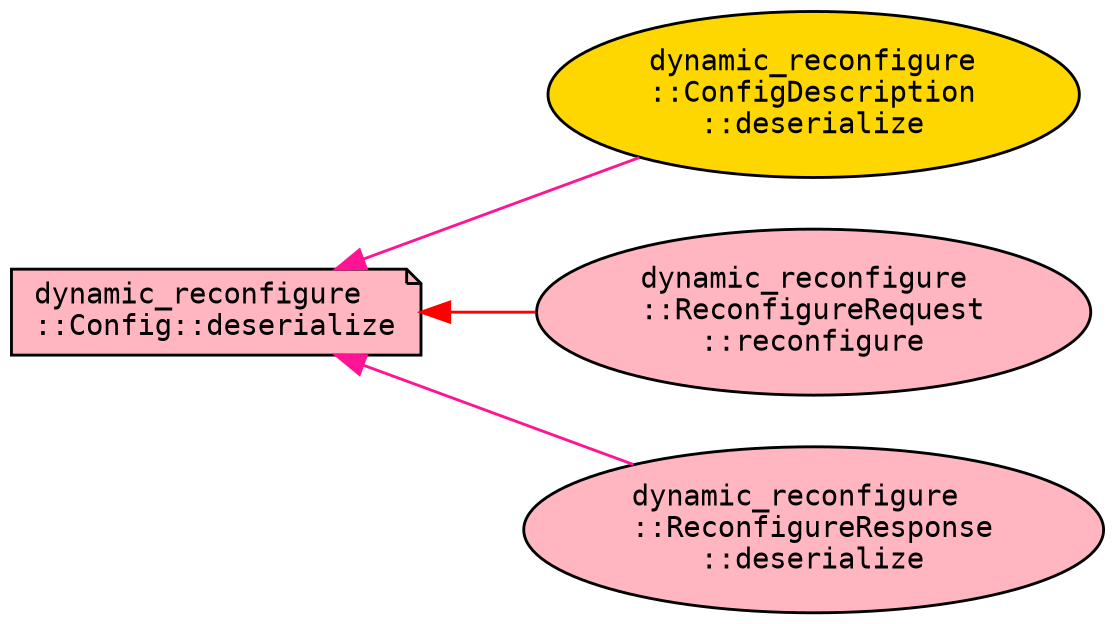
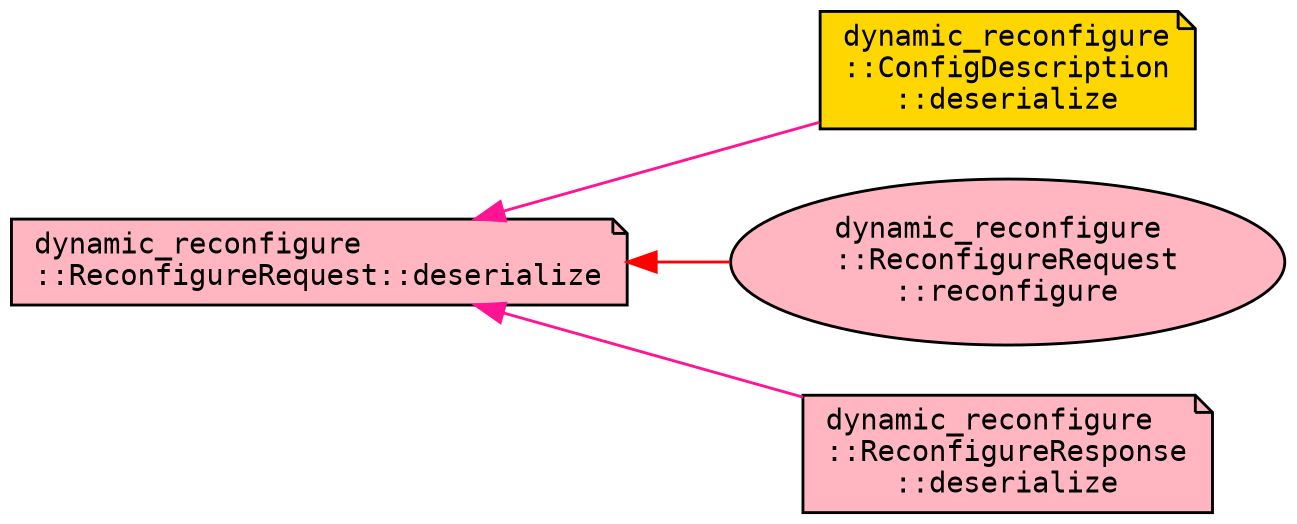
(814, 94) -> (1008, 70)
(216, 312) -> (319, 262)
(814, 530) -> (1008, 454)
